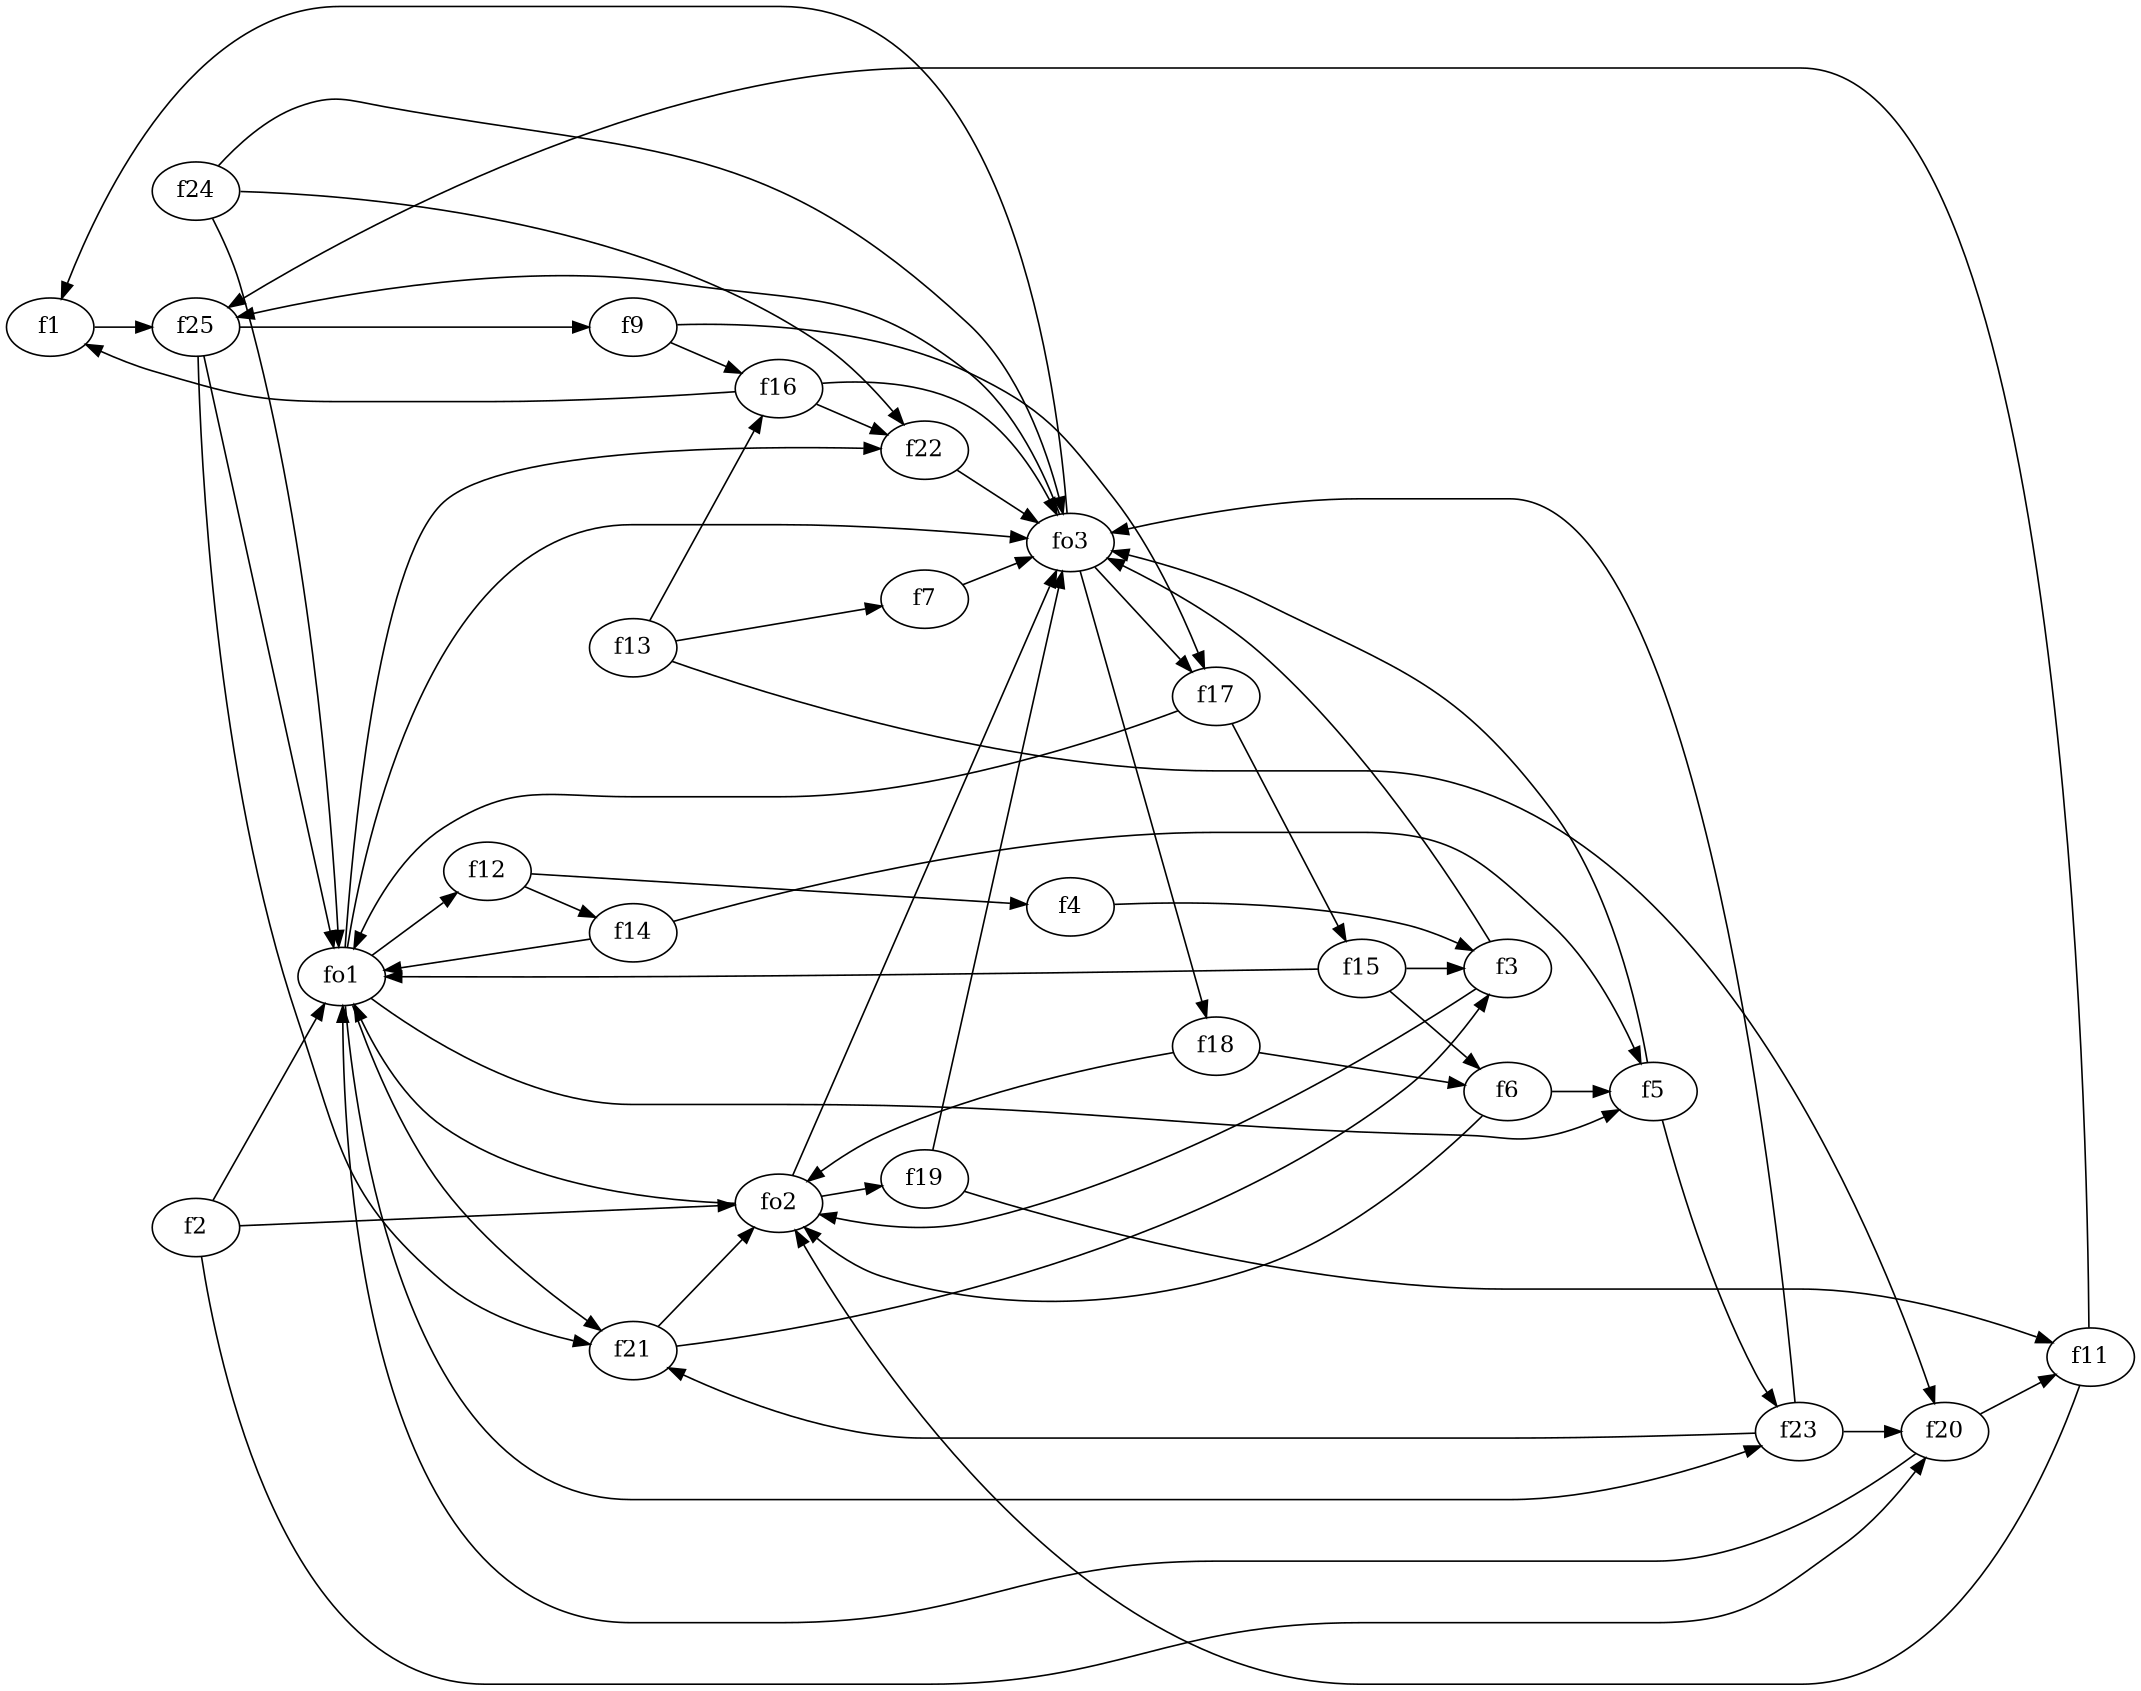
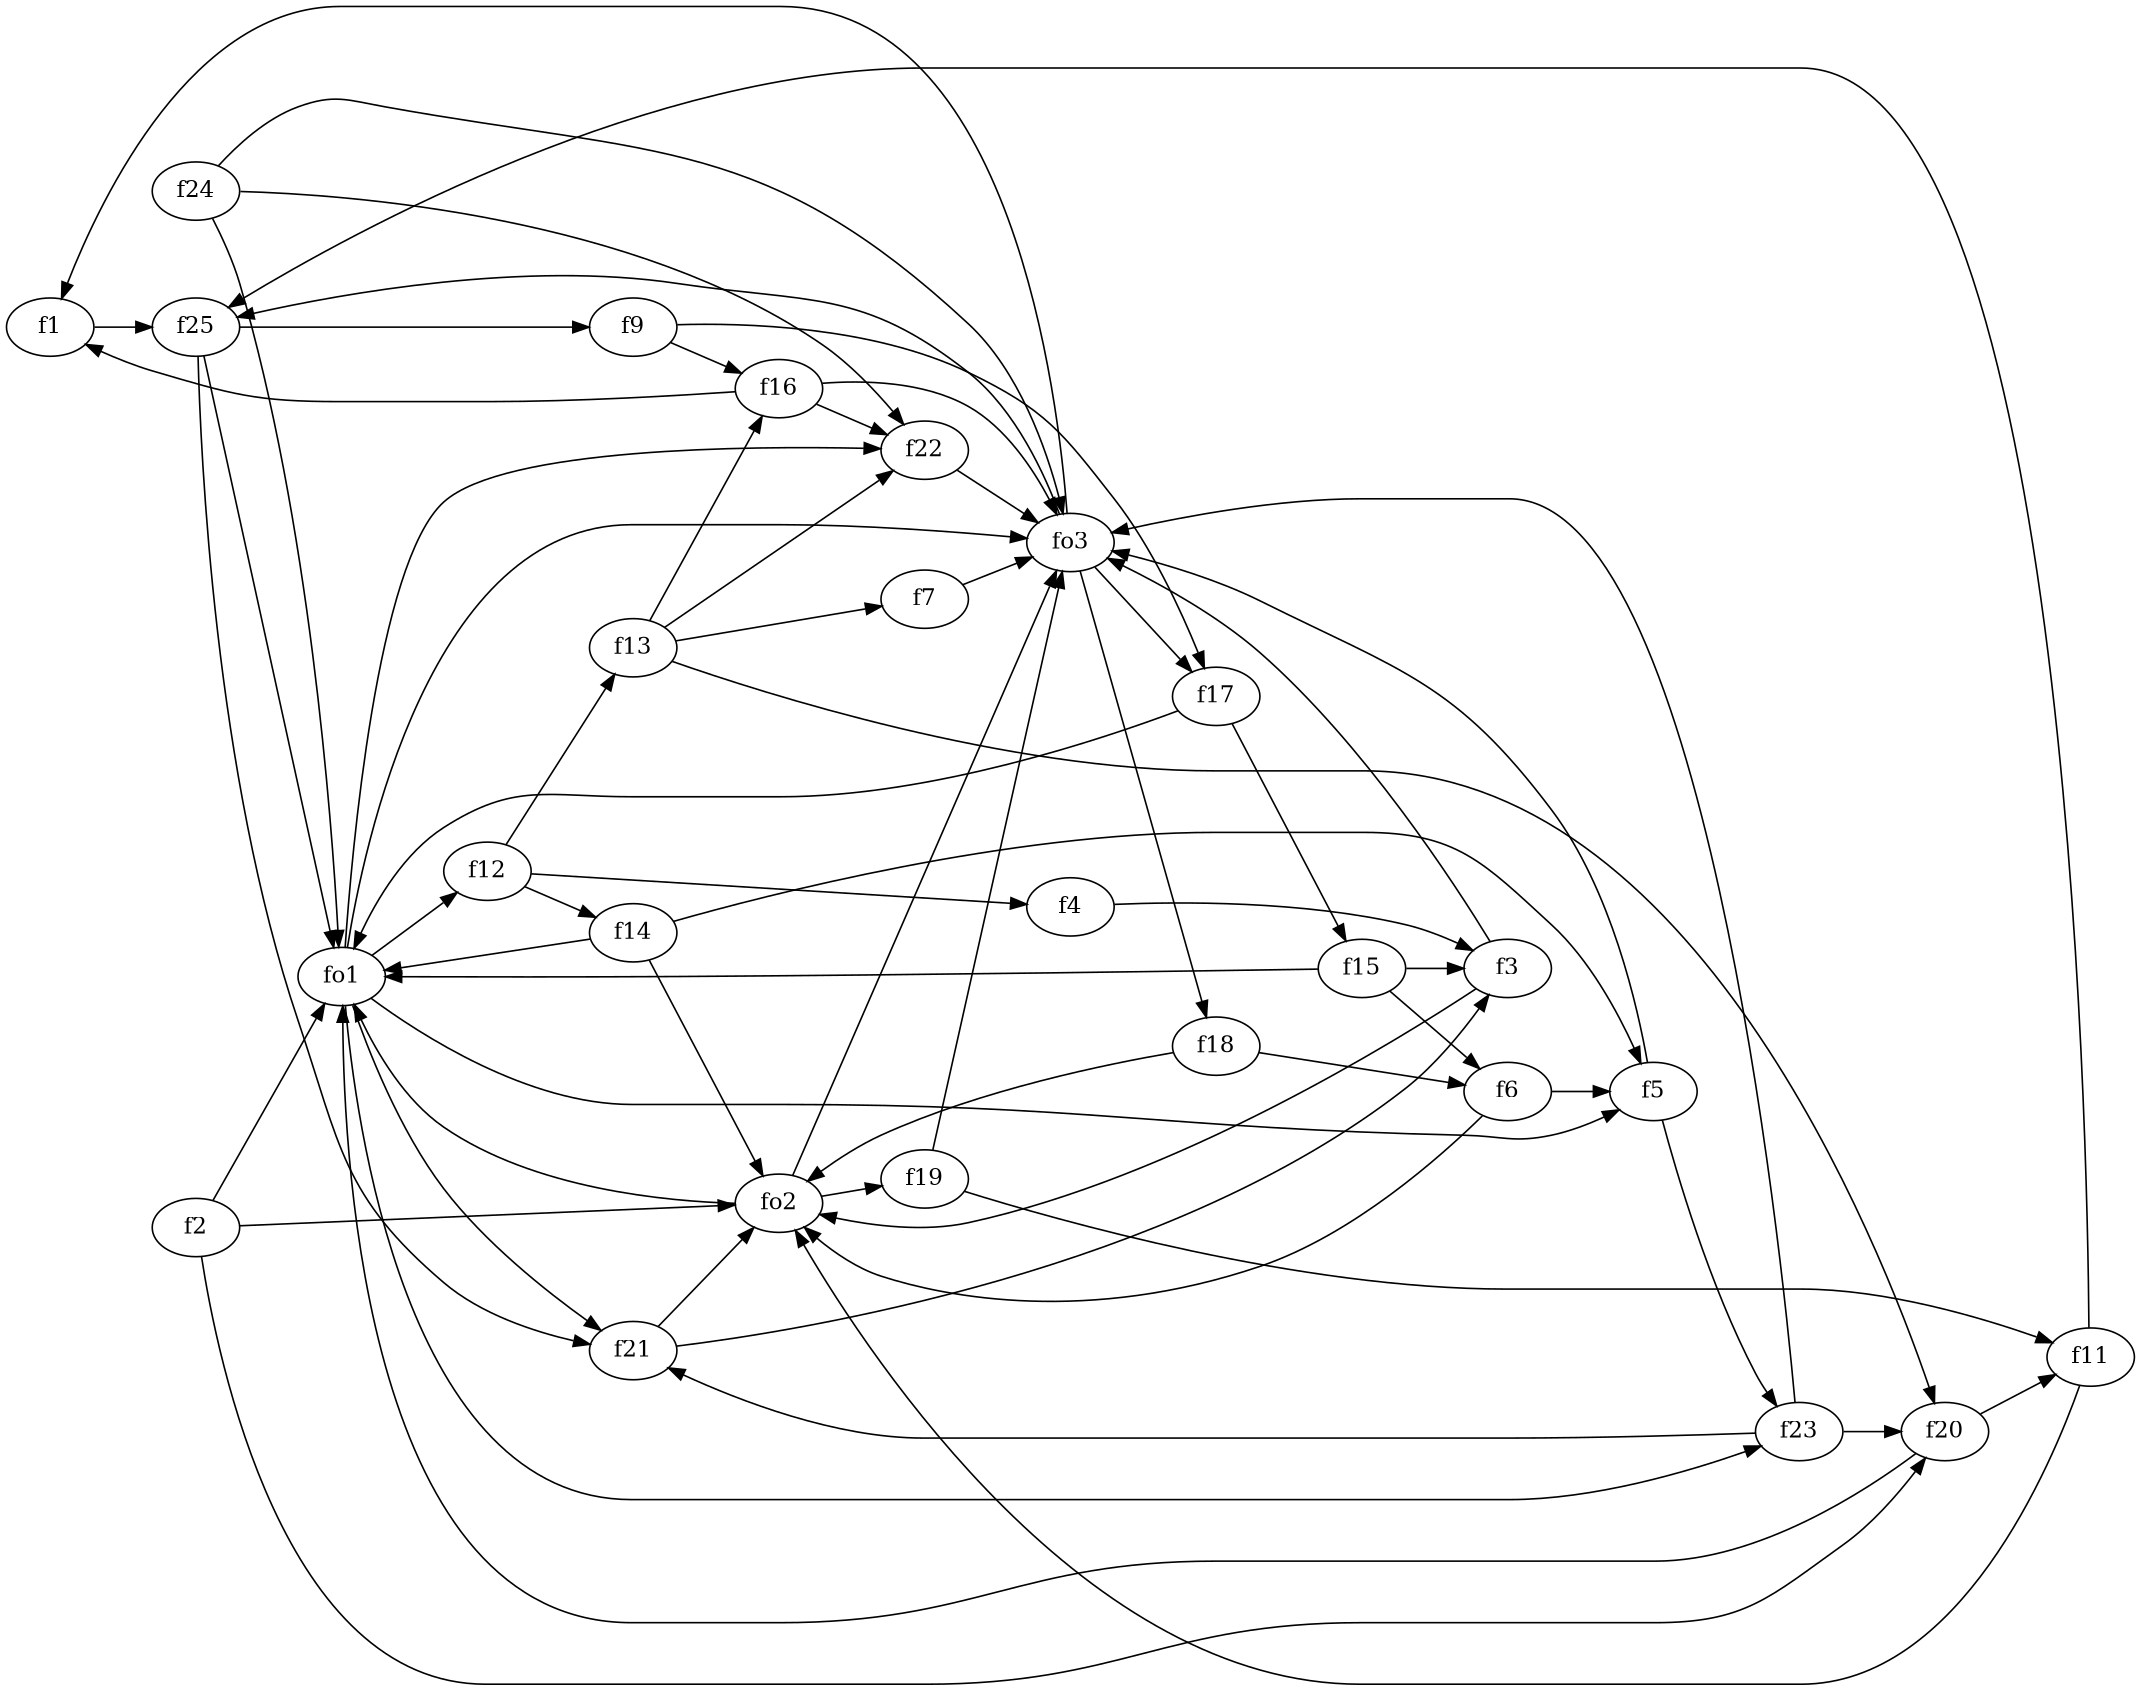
none -> (772, 554)
none -> (556, 766)
none -> (702, 1061)
